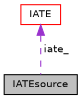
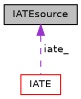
(41, 55) -> (41, 55)
